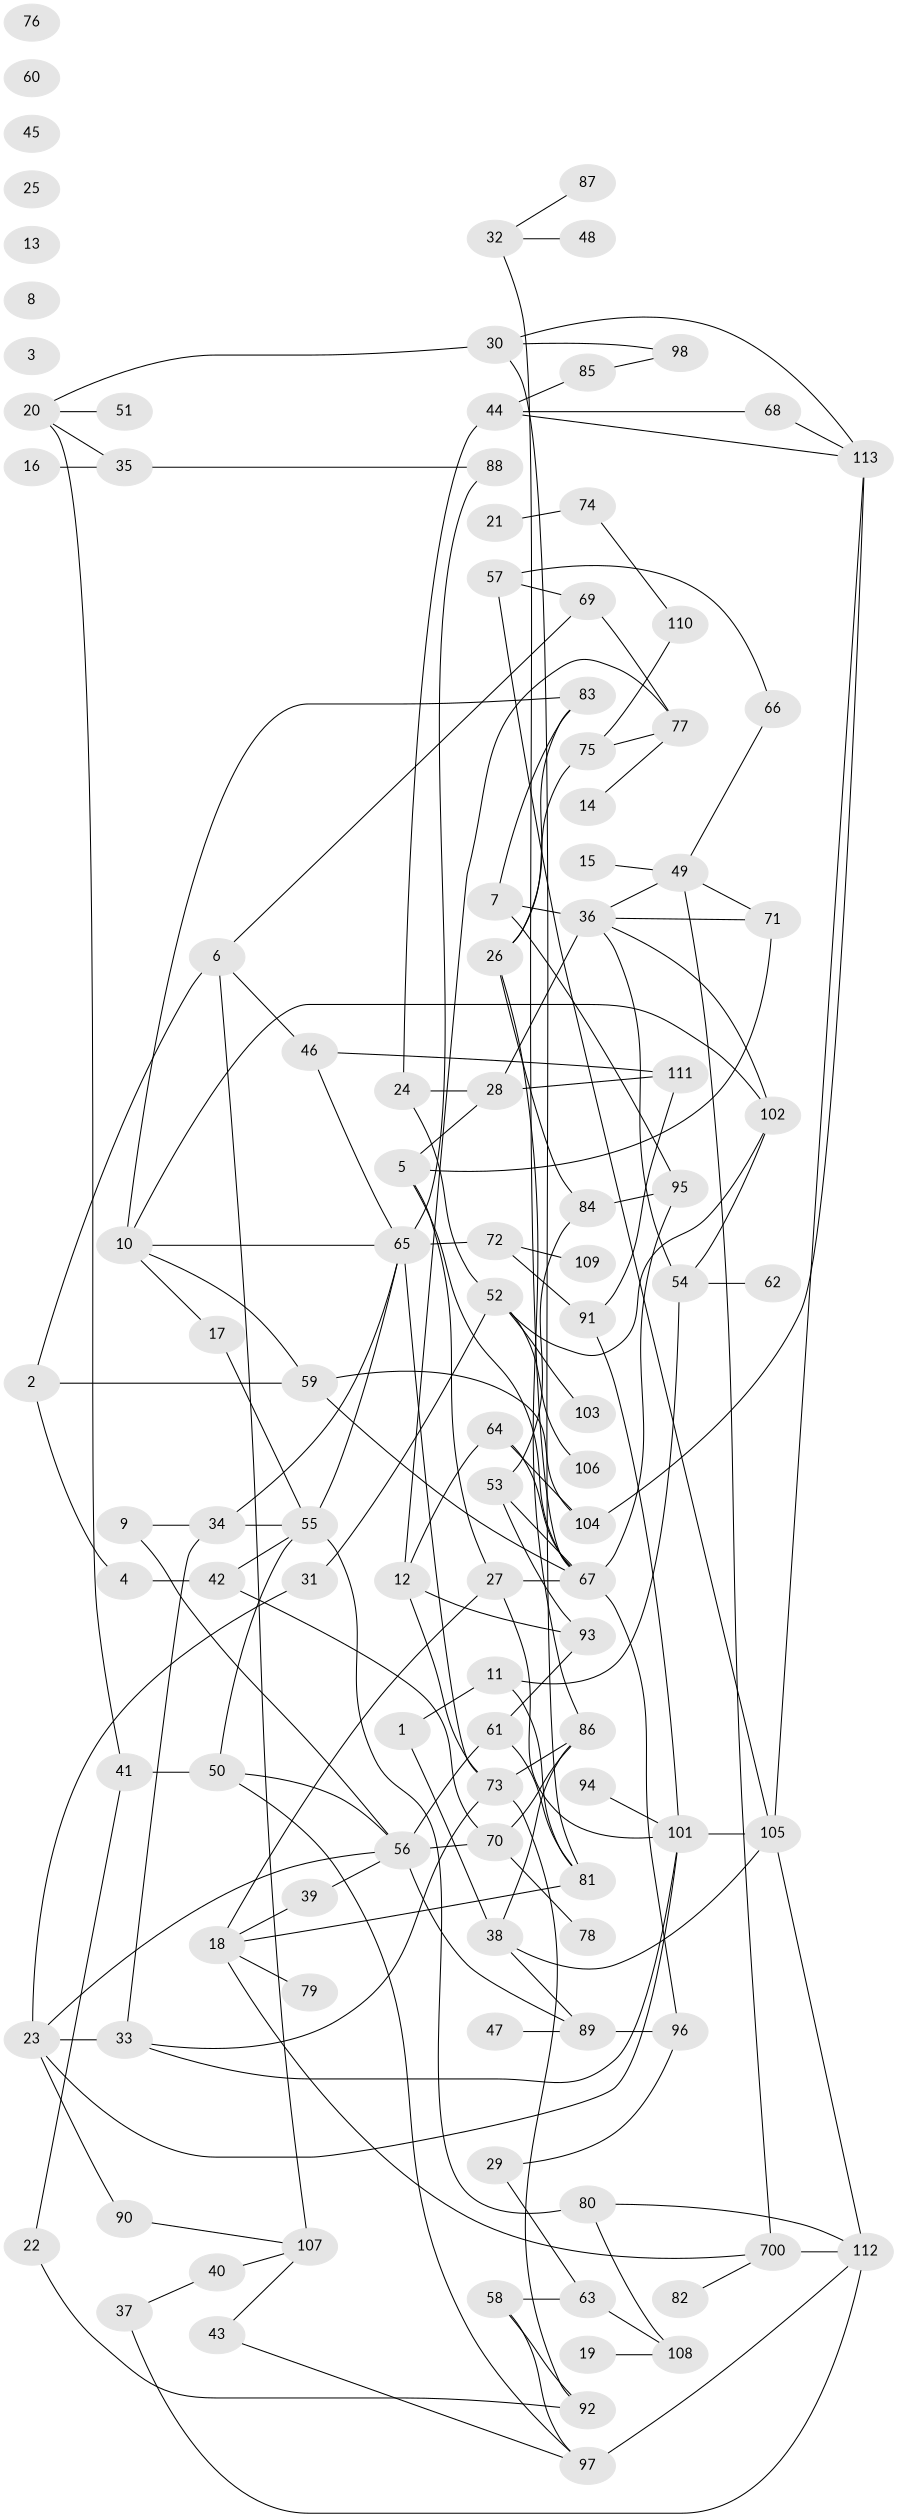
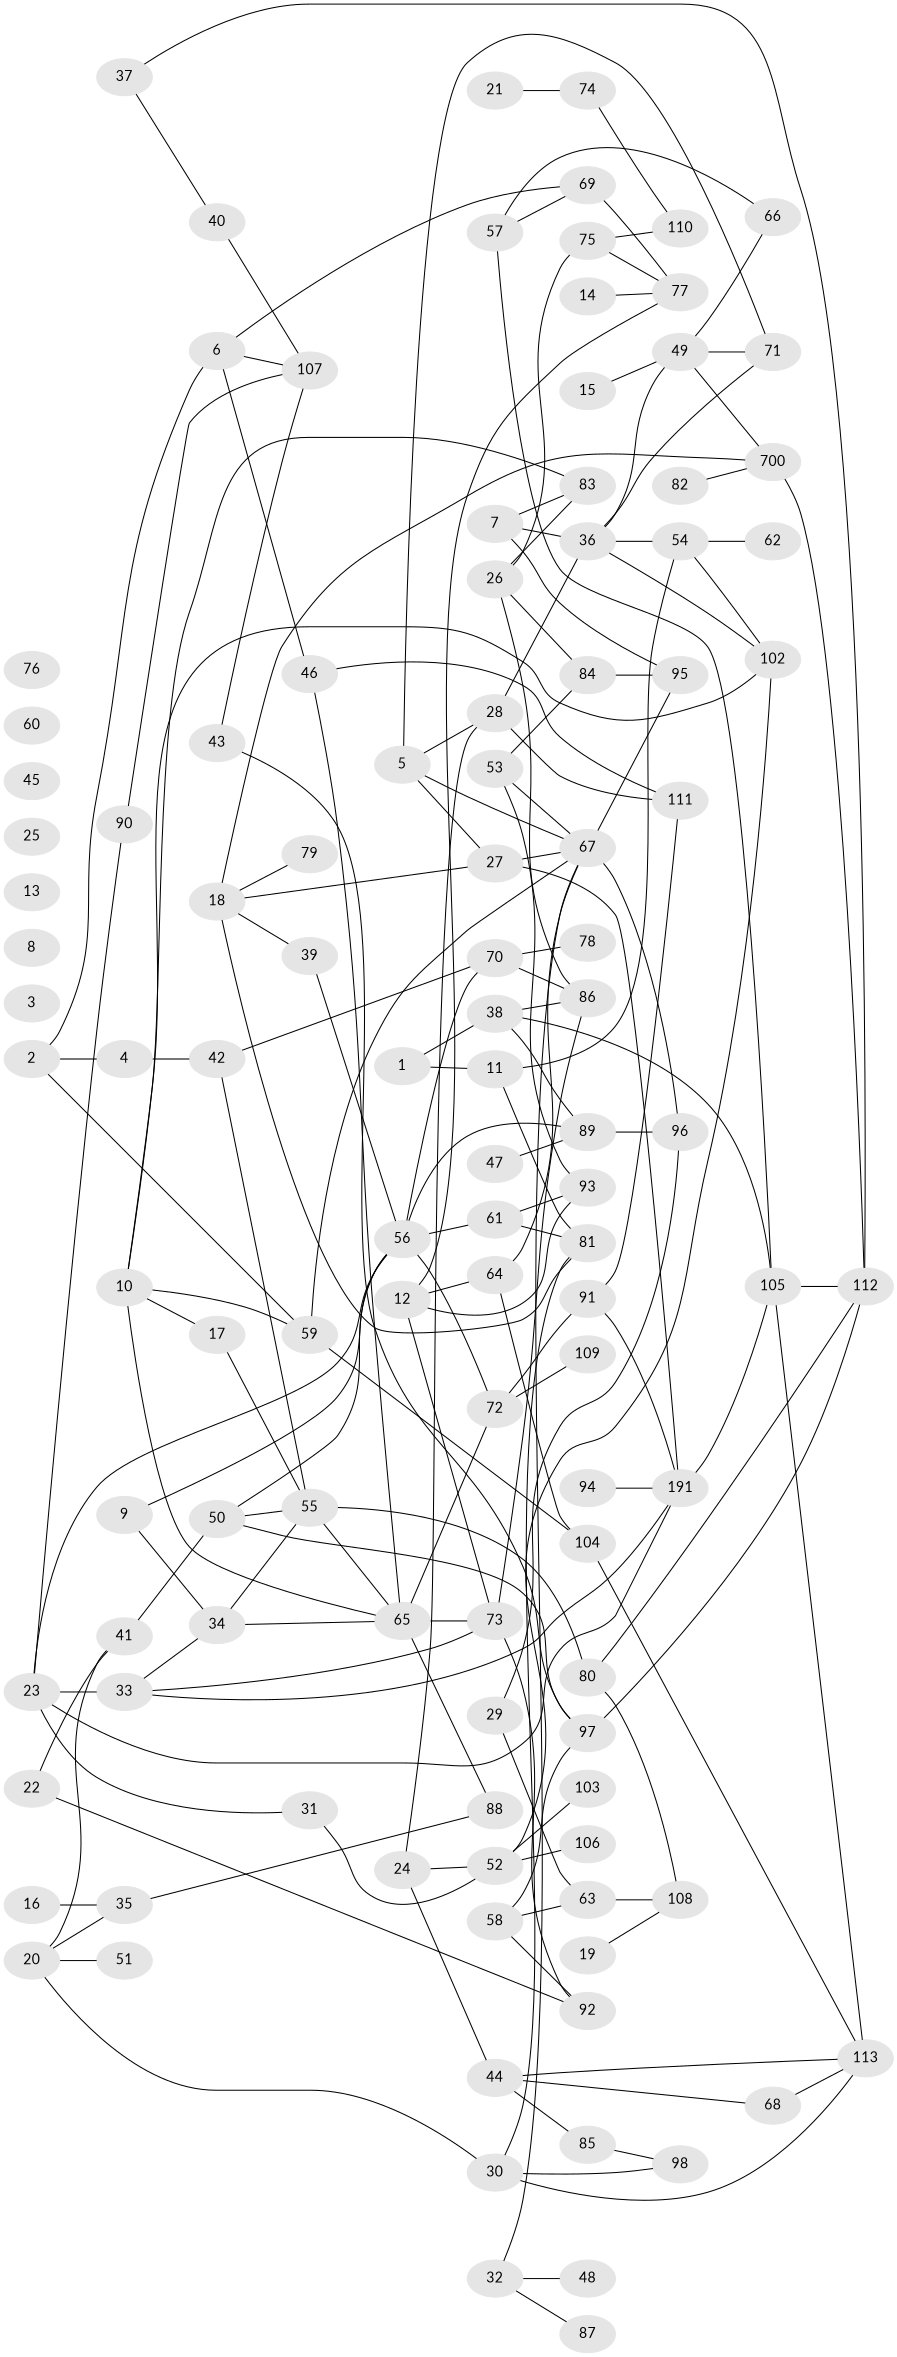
none -> (457, 1321)
(680, 1834) -> (680, 1488)
